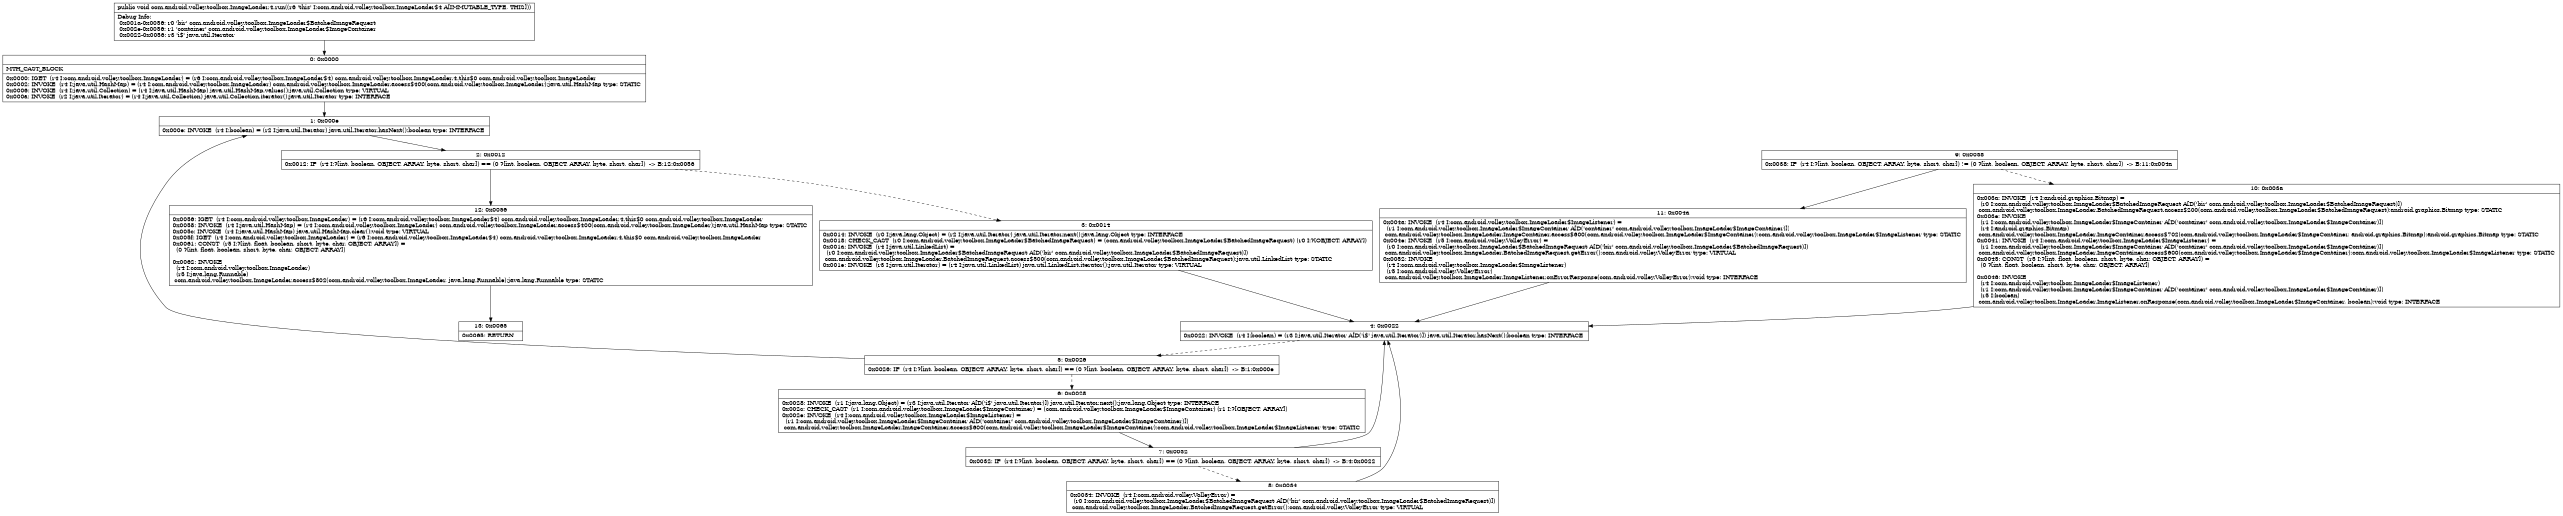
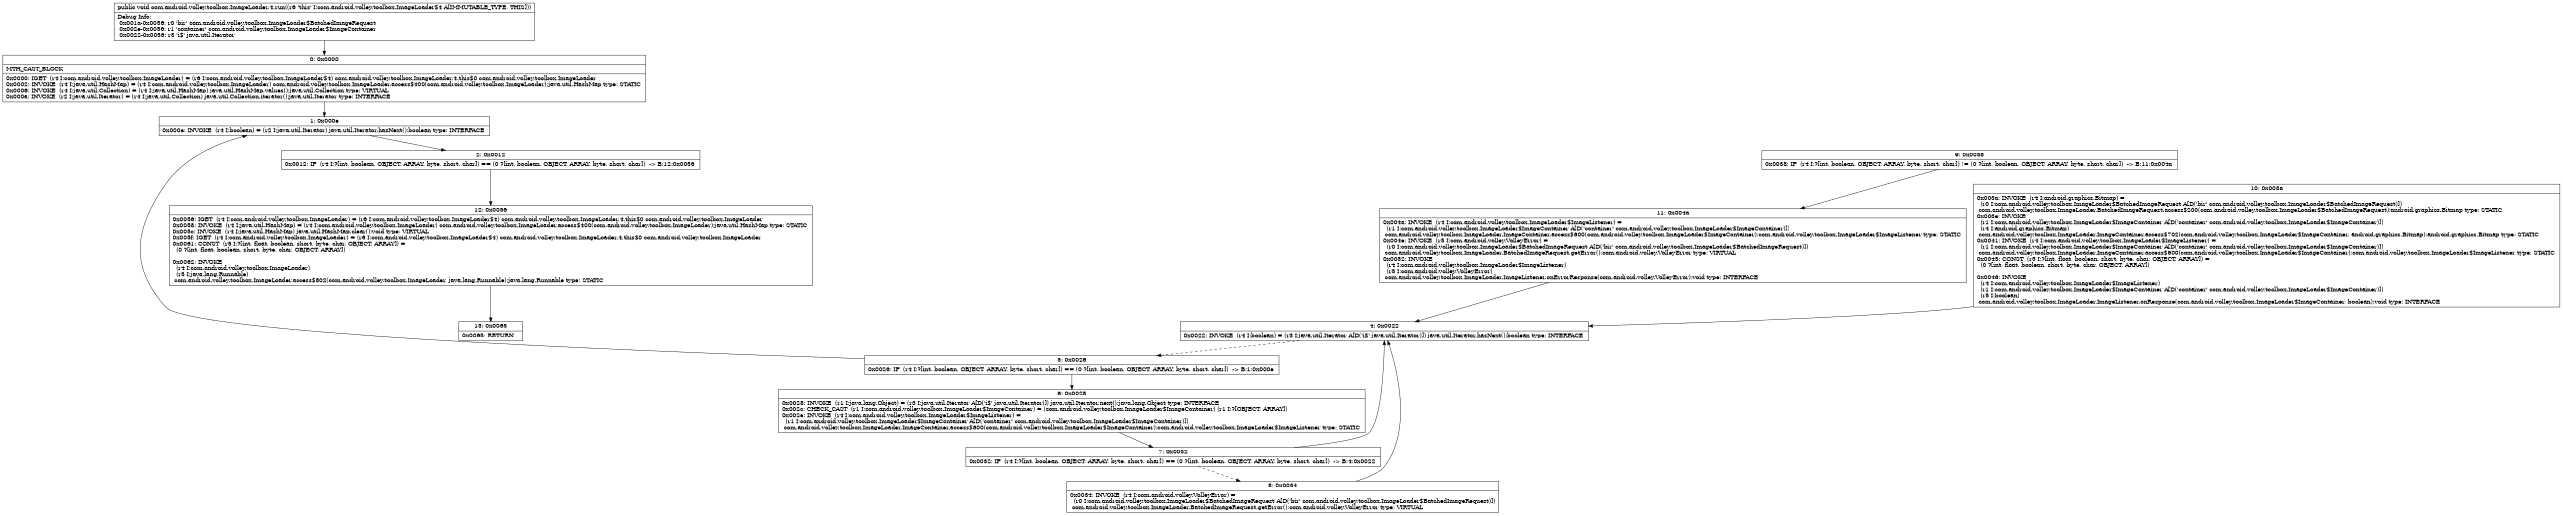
(2025, 176) -> none
(1096, 246) -> none
(1072, 380) -> (1072, 380)
